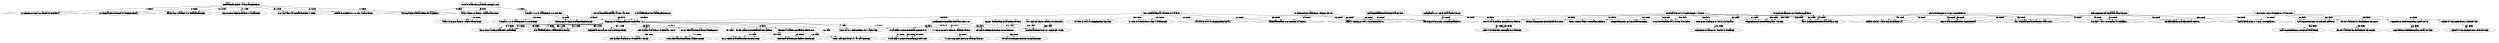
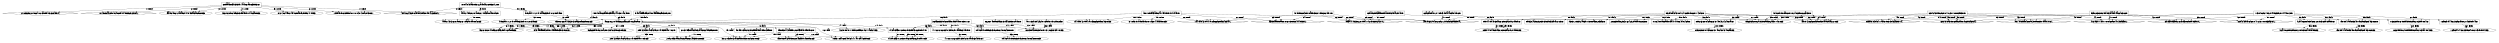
(521, 9) -> (521, 9)
none -> (1857, 19)
